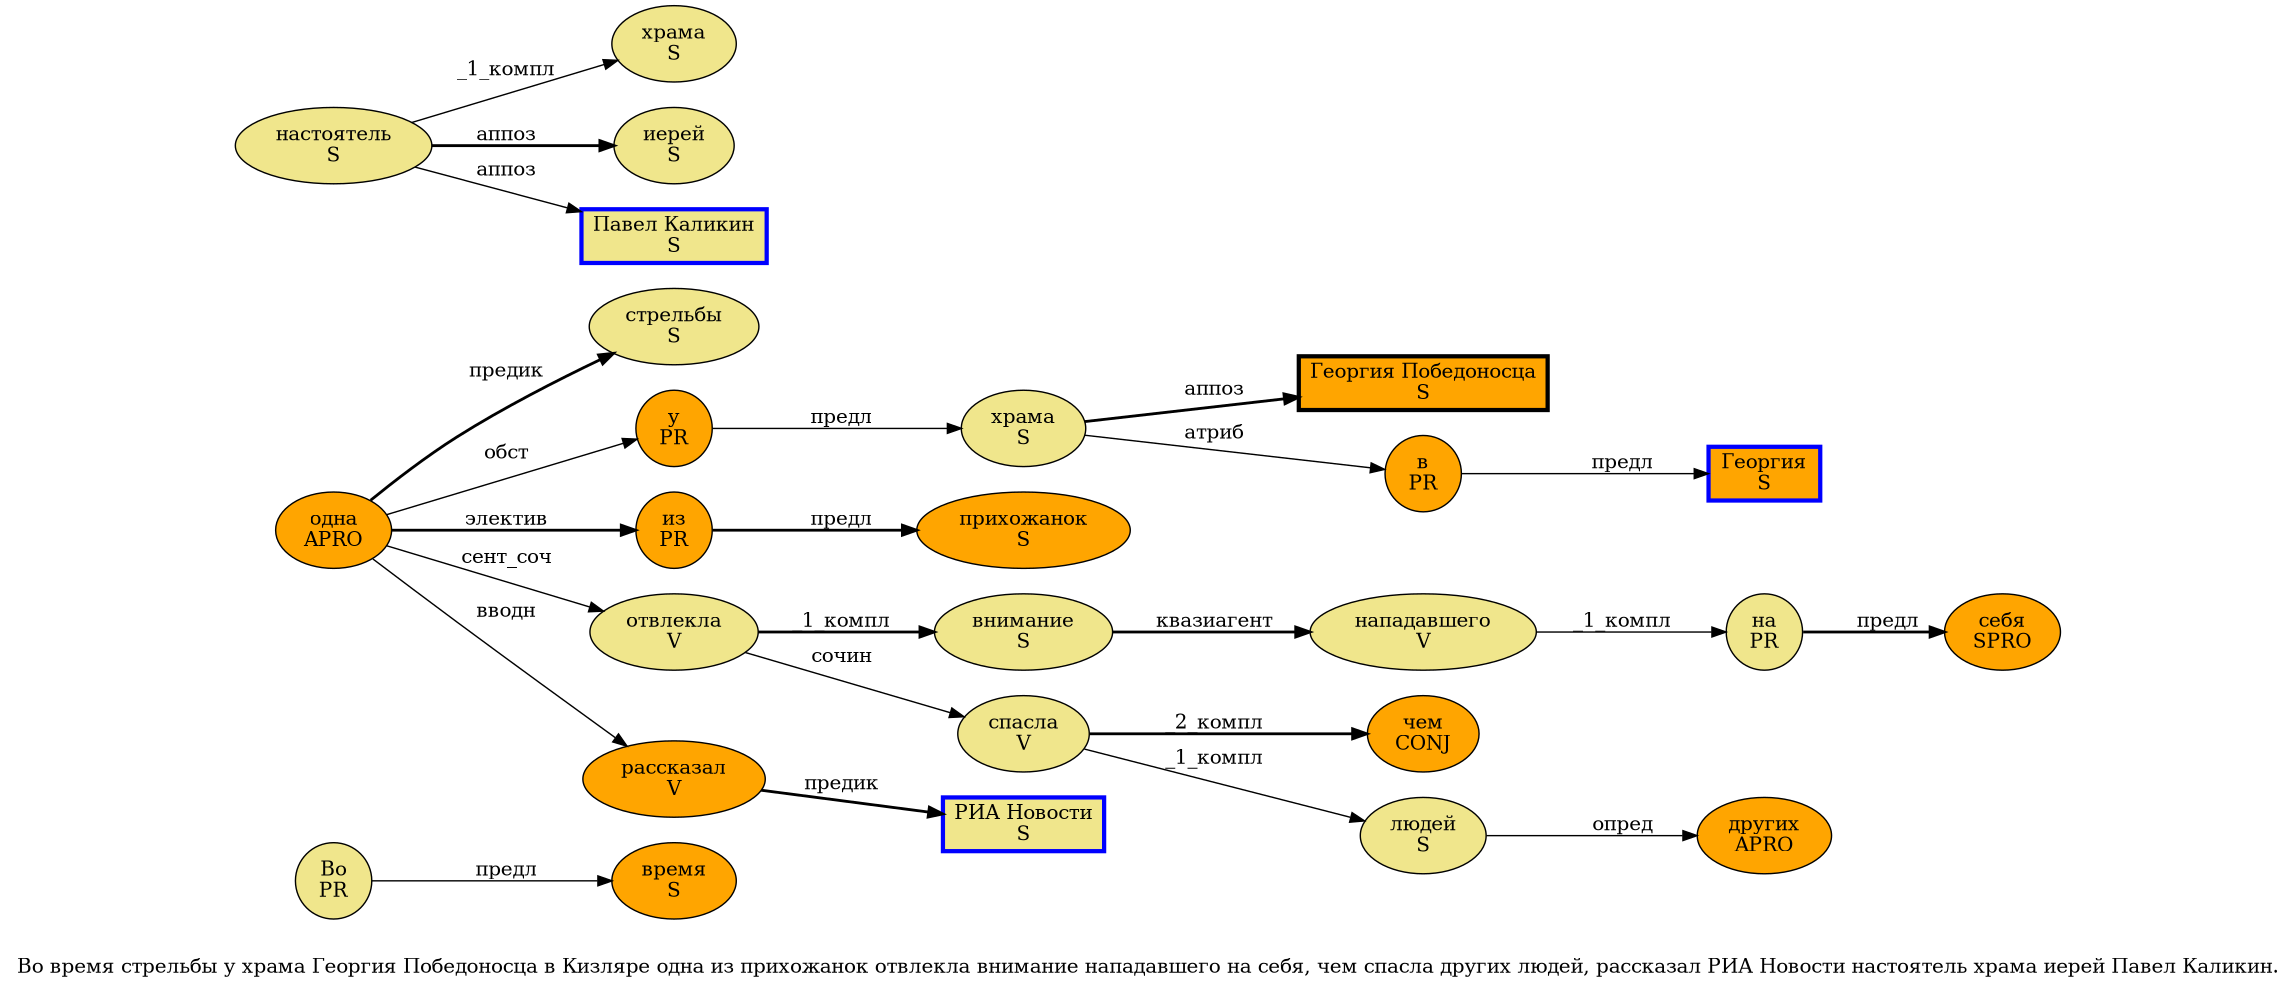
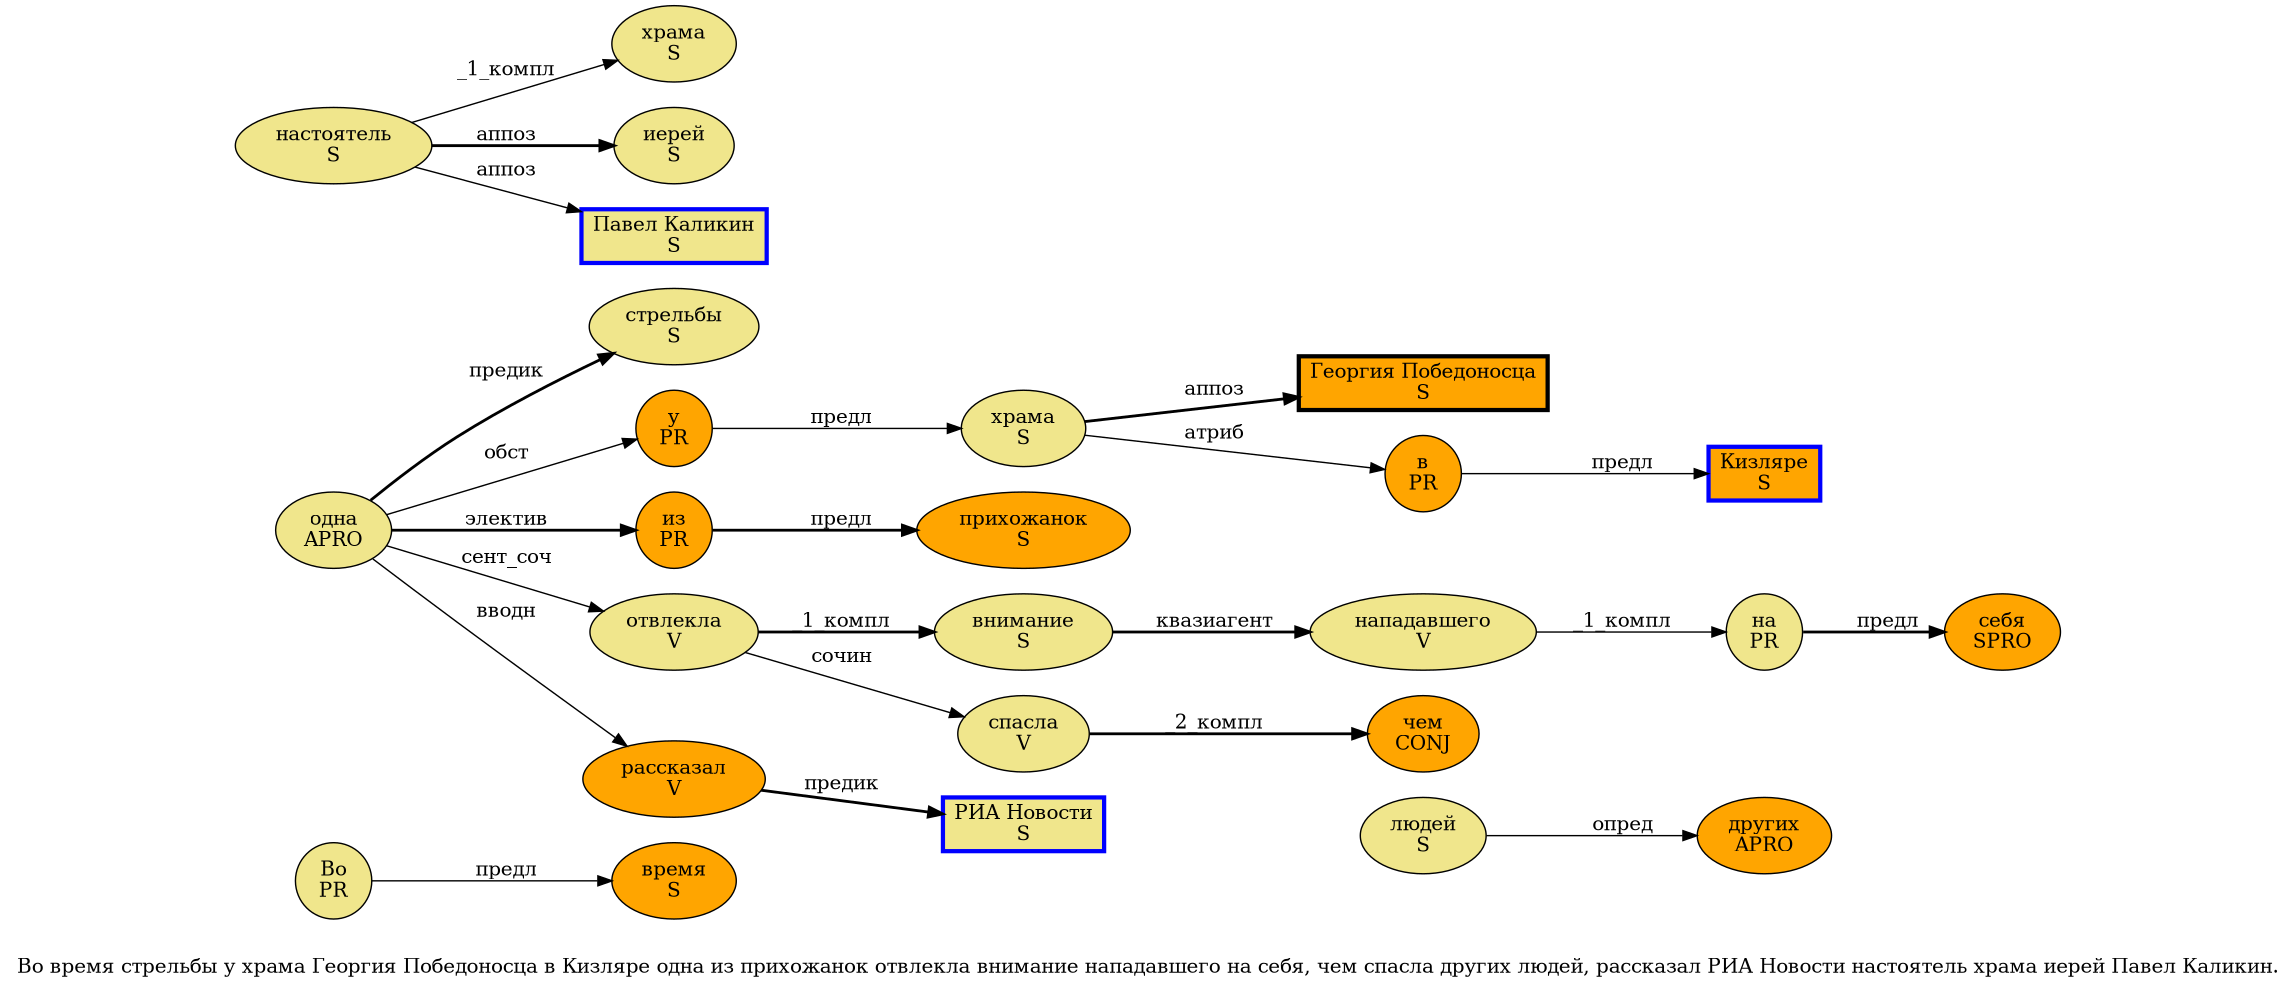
(1764, 474) -> (1764, 474)
(334, 530) -> (334, 530)
(1217, 783) -> none
